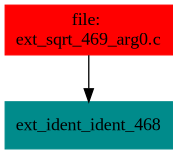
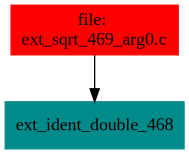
(89, 125) -> (95, 125)
